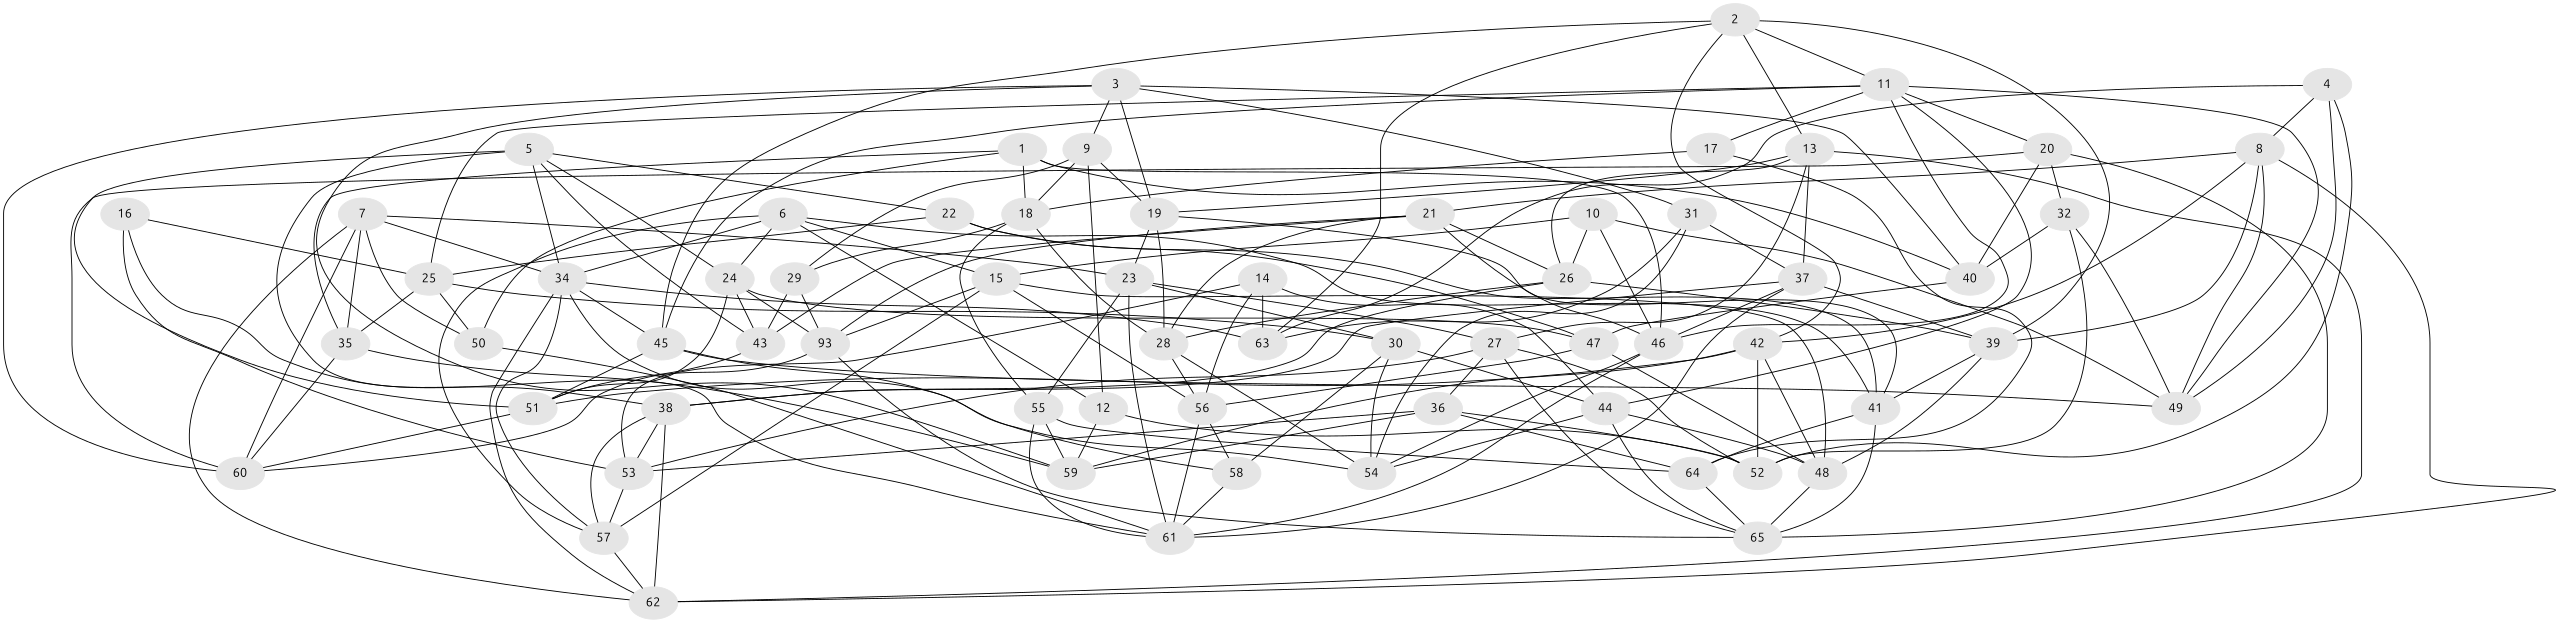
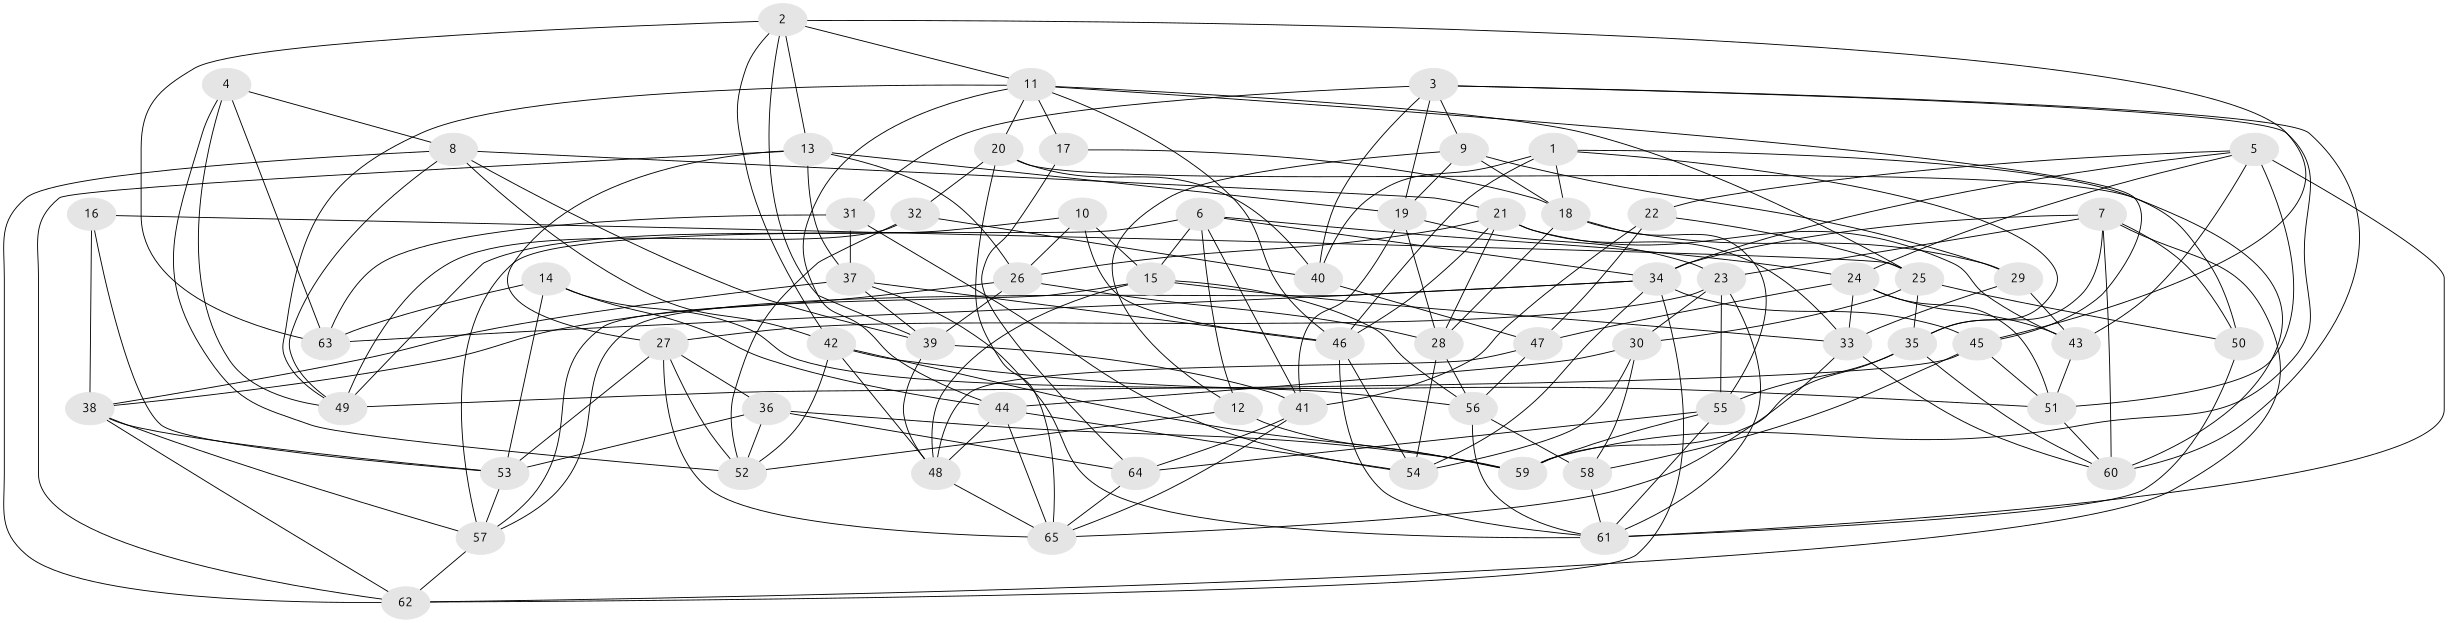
(825, 344) -> (1848, 344)
none -> (1801, 380)
